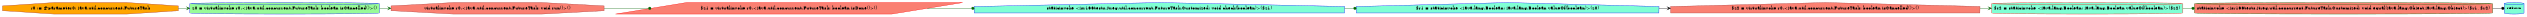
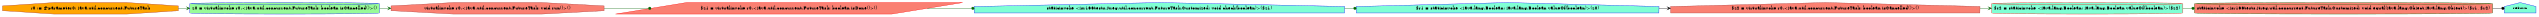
(2514, 8) -> (2520, 8)
